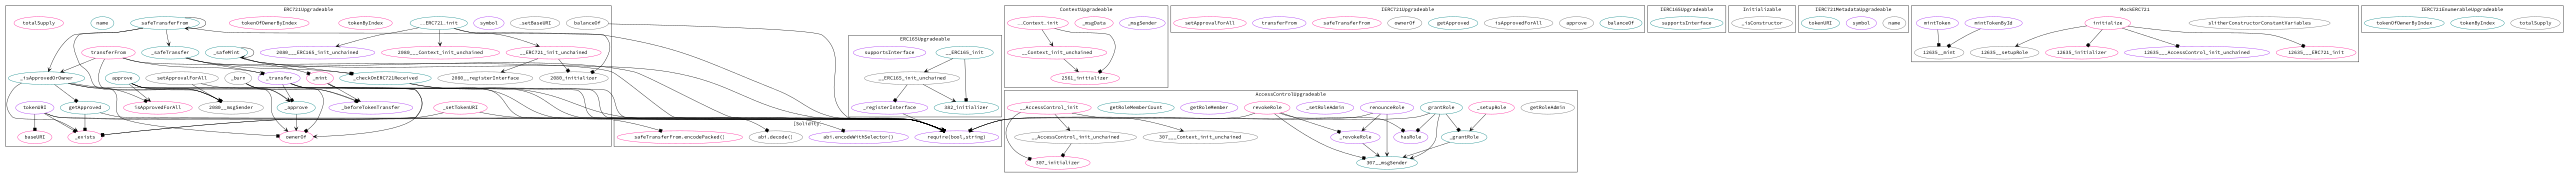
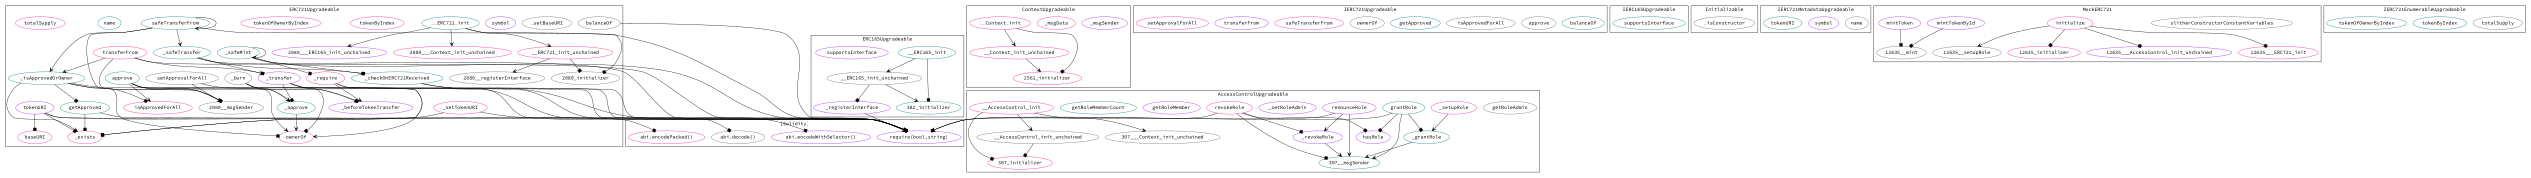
(320, 78) -> (326, 78)
(680, 137) -> (667, 137)
